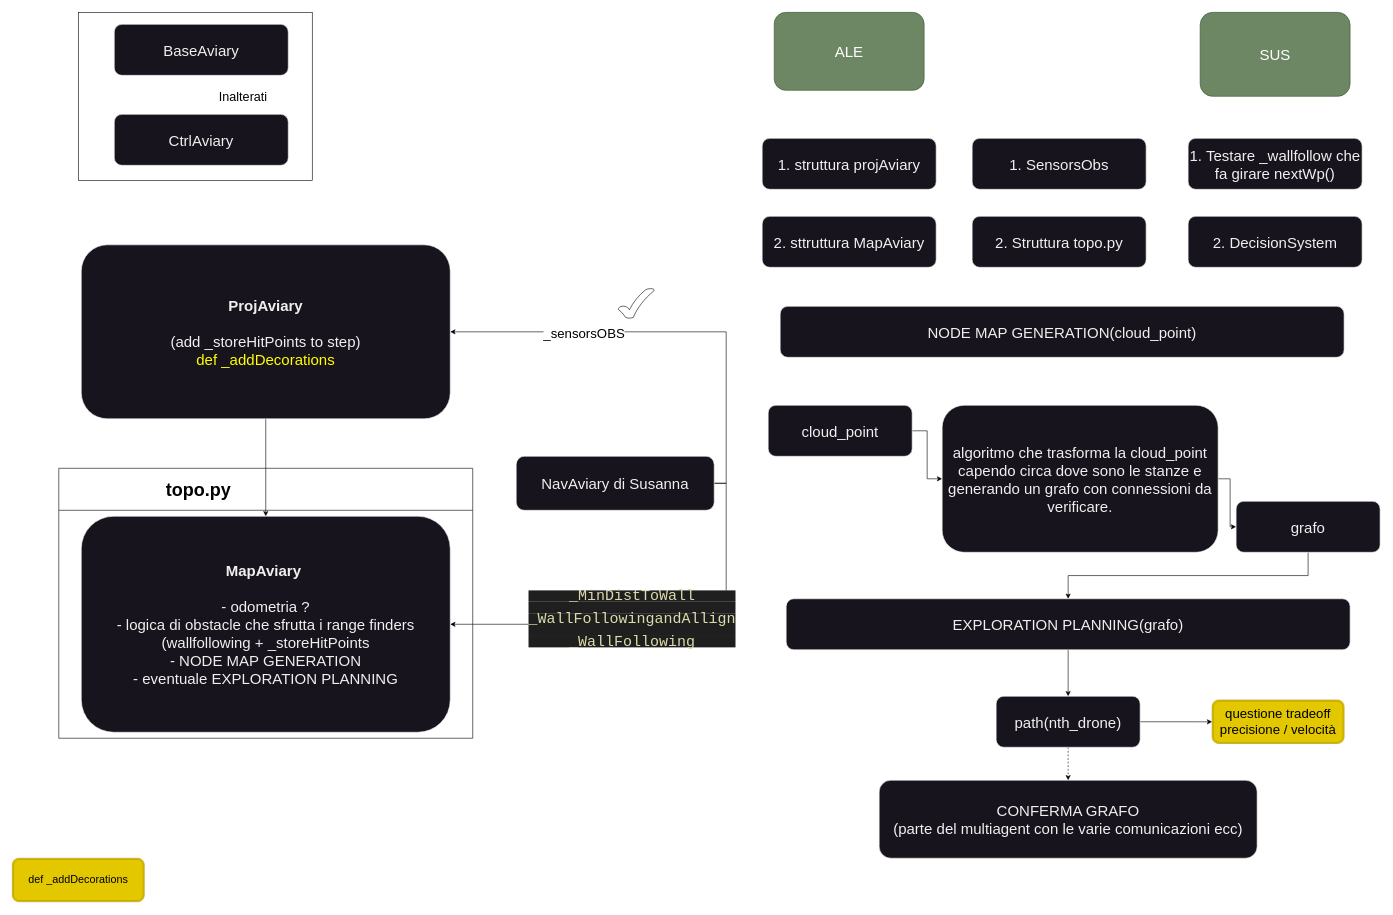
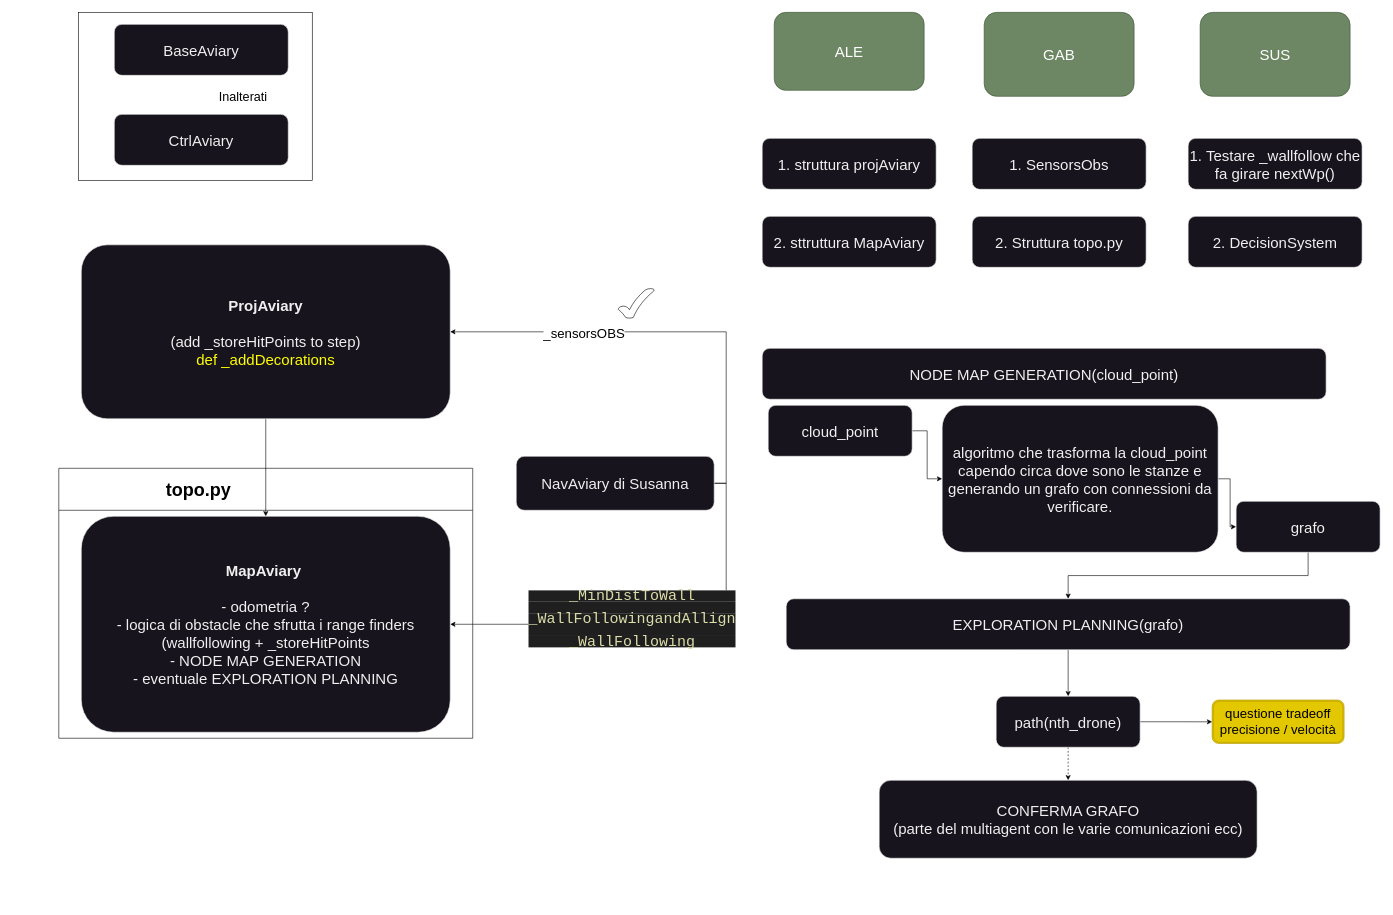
none -> (1059, 54)
(1062, 332) -> (1044, 374)
(78, 880) -> none
